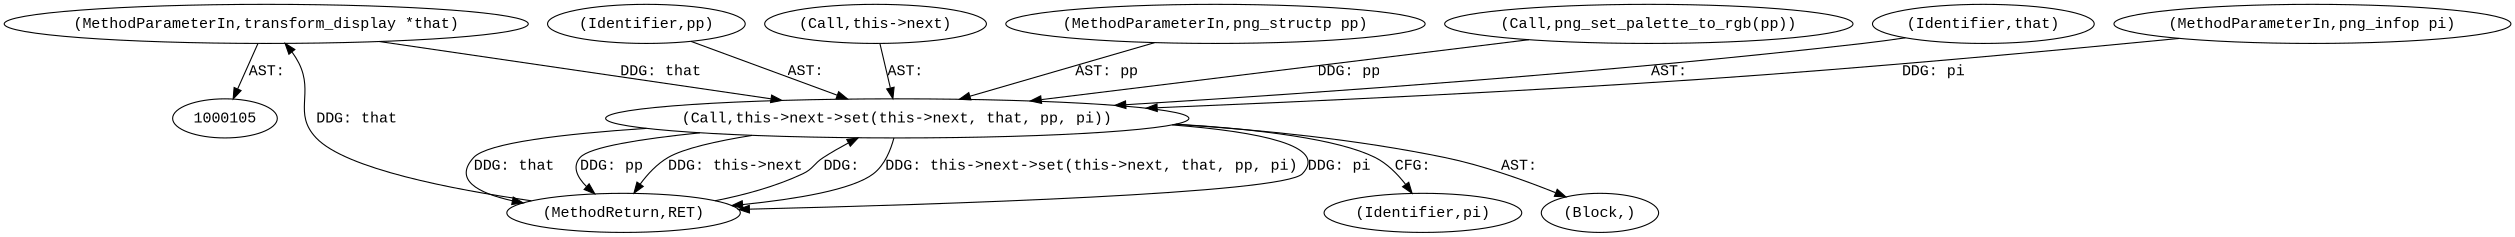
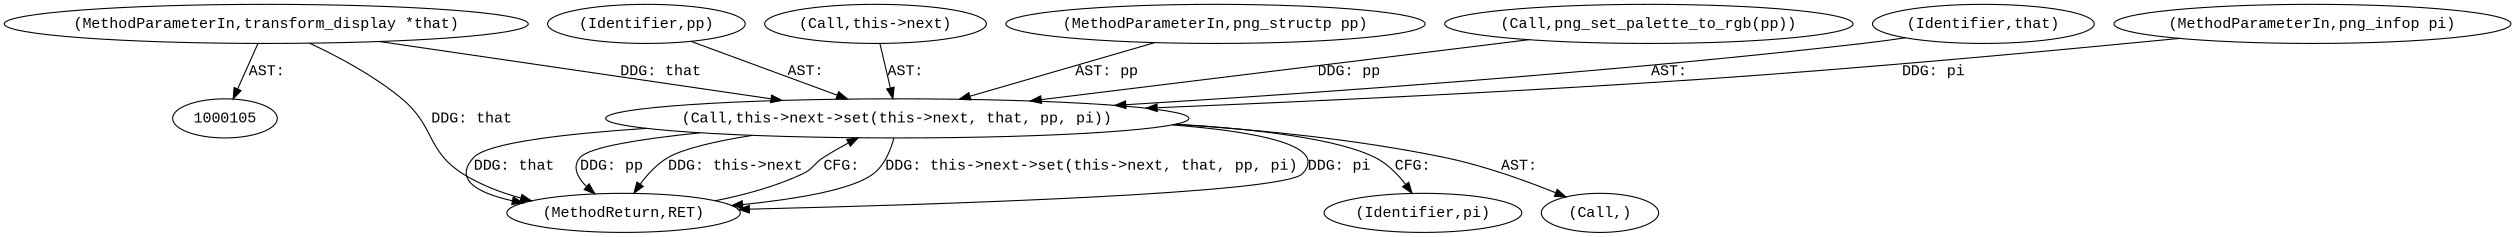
(846, 166) -> (846, 166)
(376, 168) -> (420, 118)
(1600, 213) -> (1600, 213)
